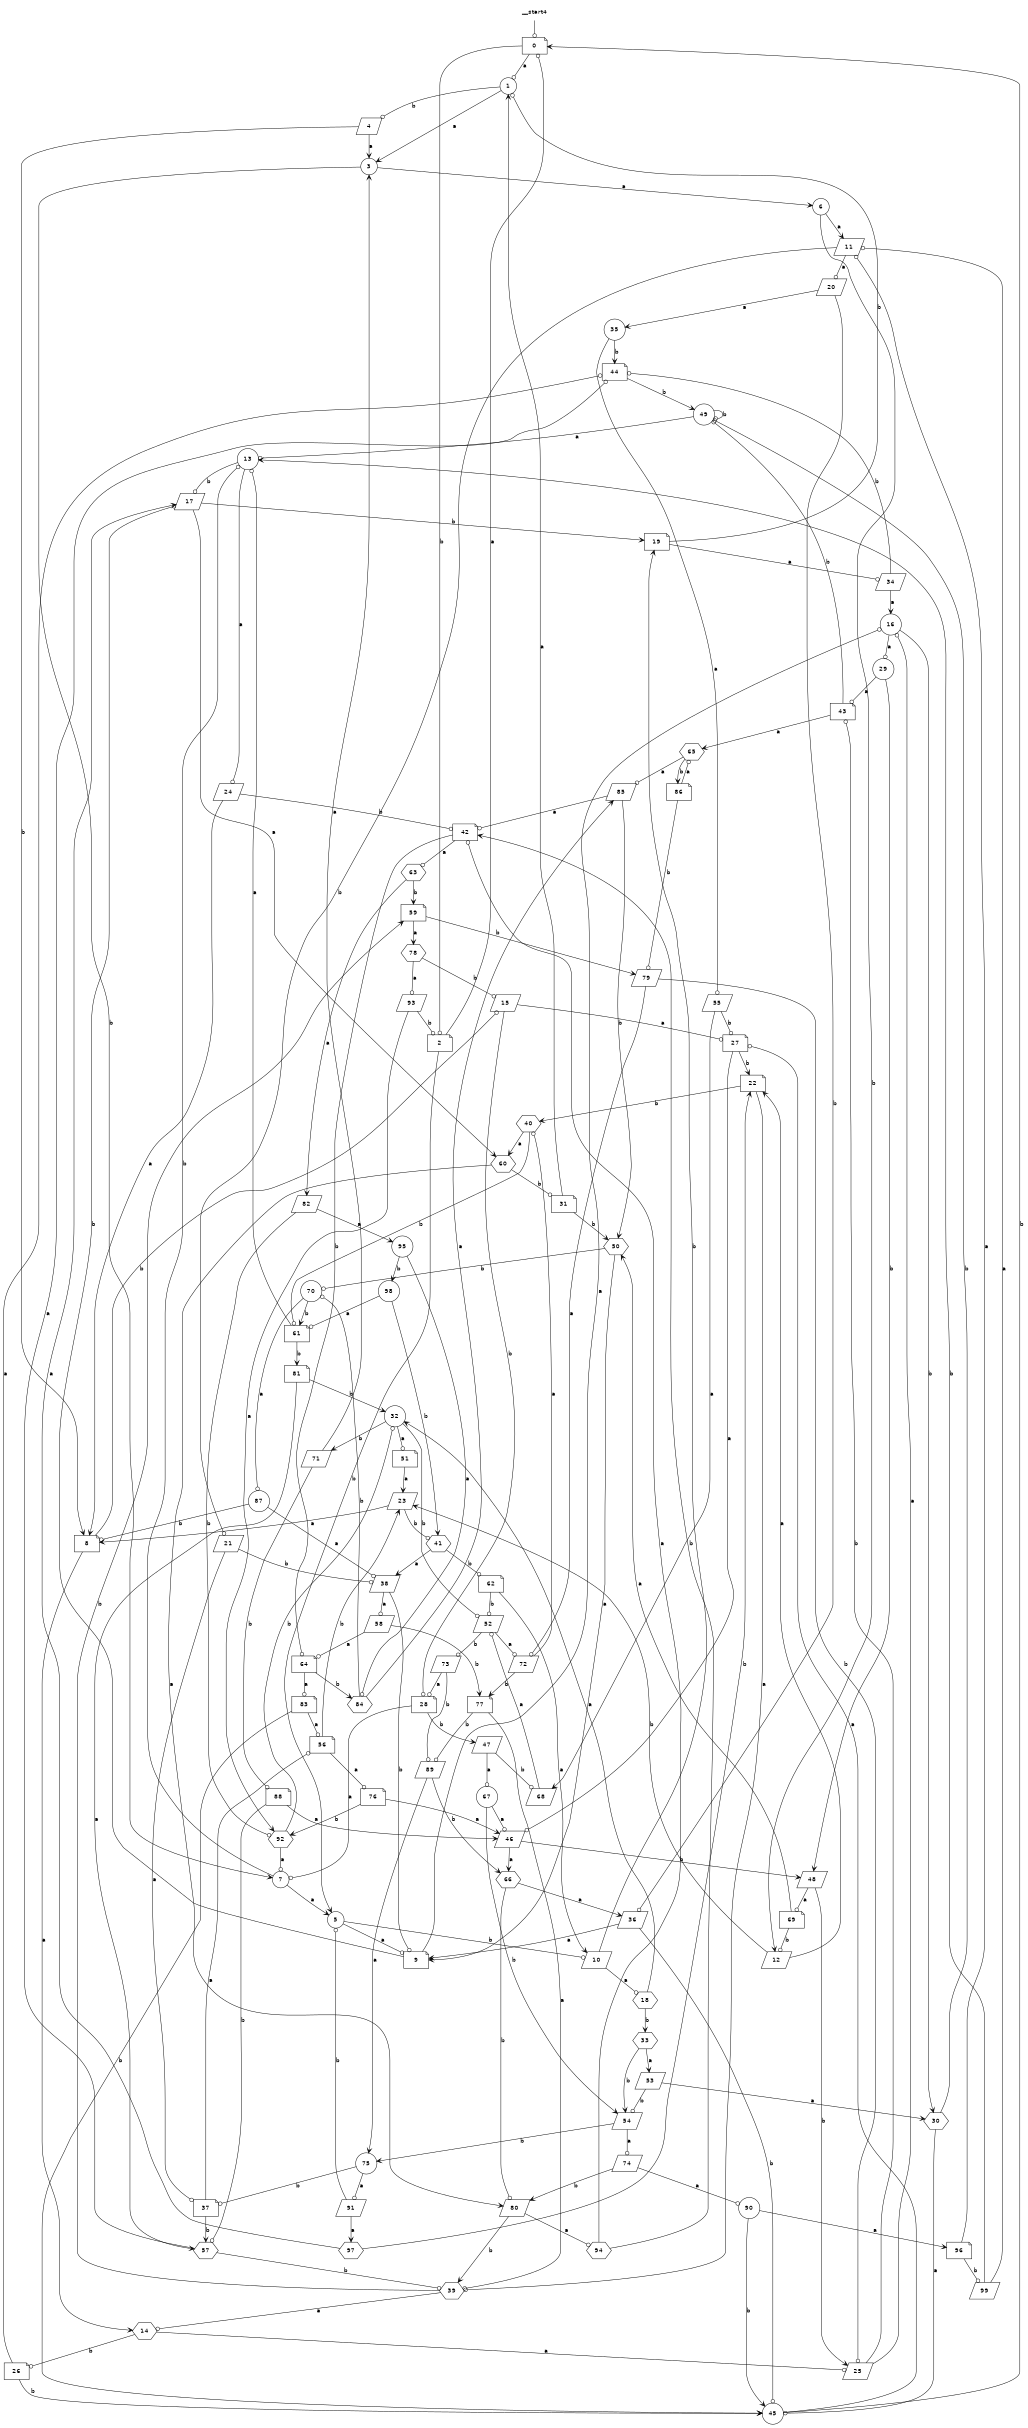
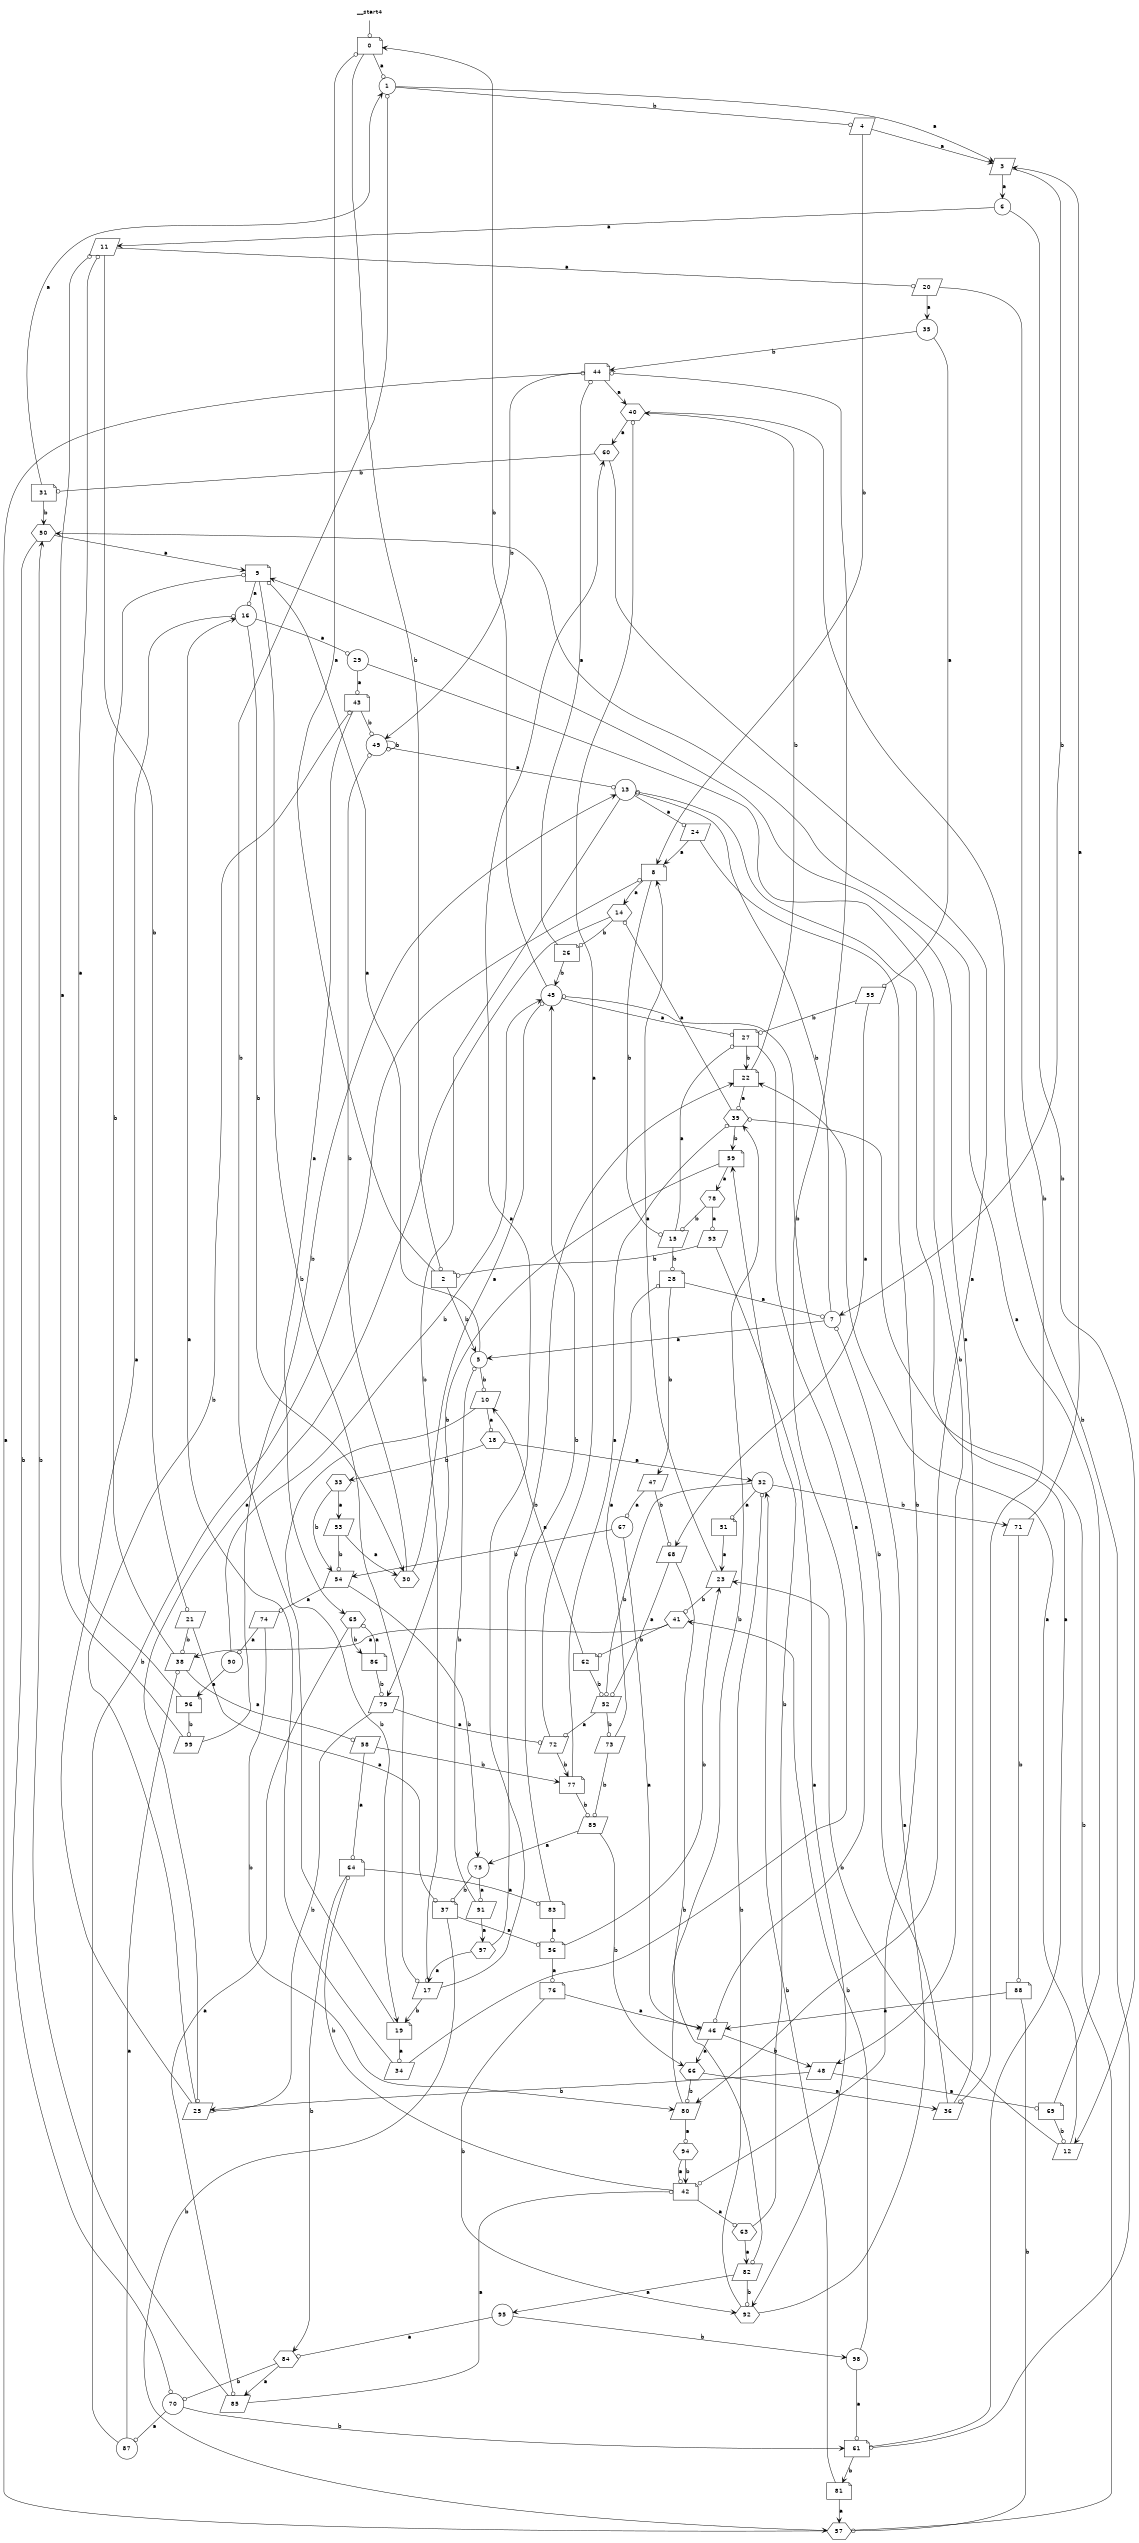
(369, 166) -> (1002, 166)
none -> (614, 391)
none -> (683, 1903)
